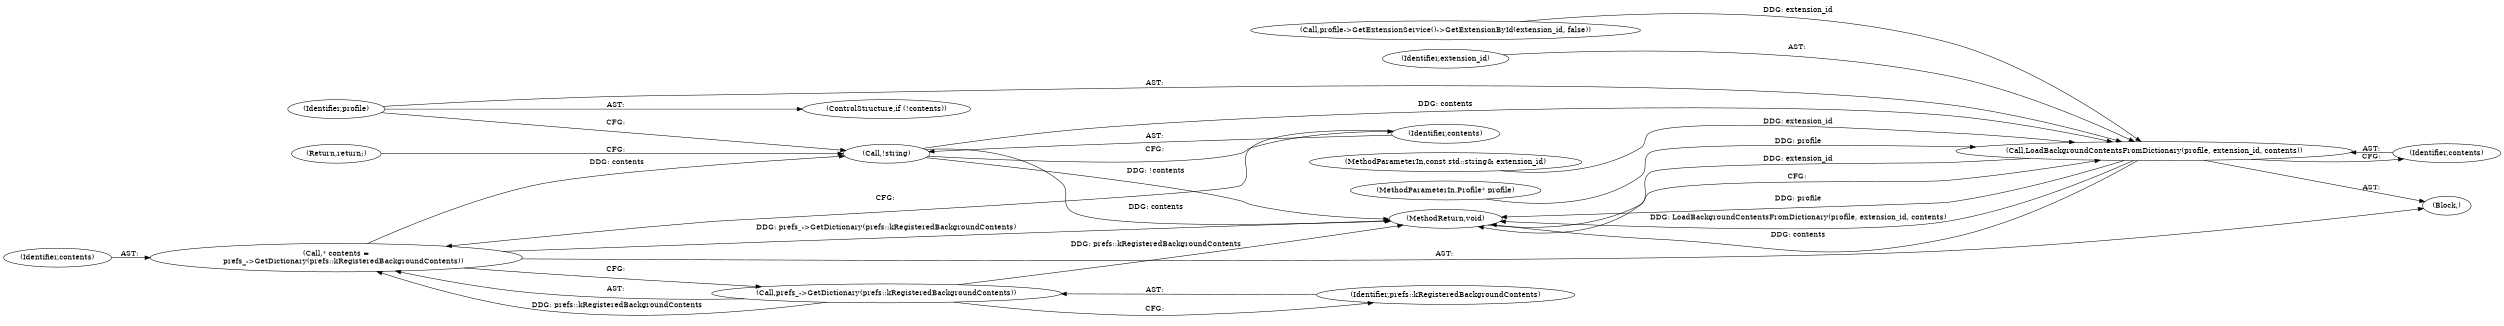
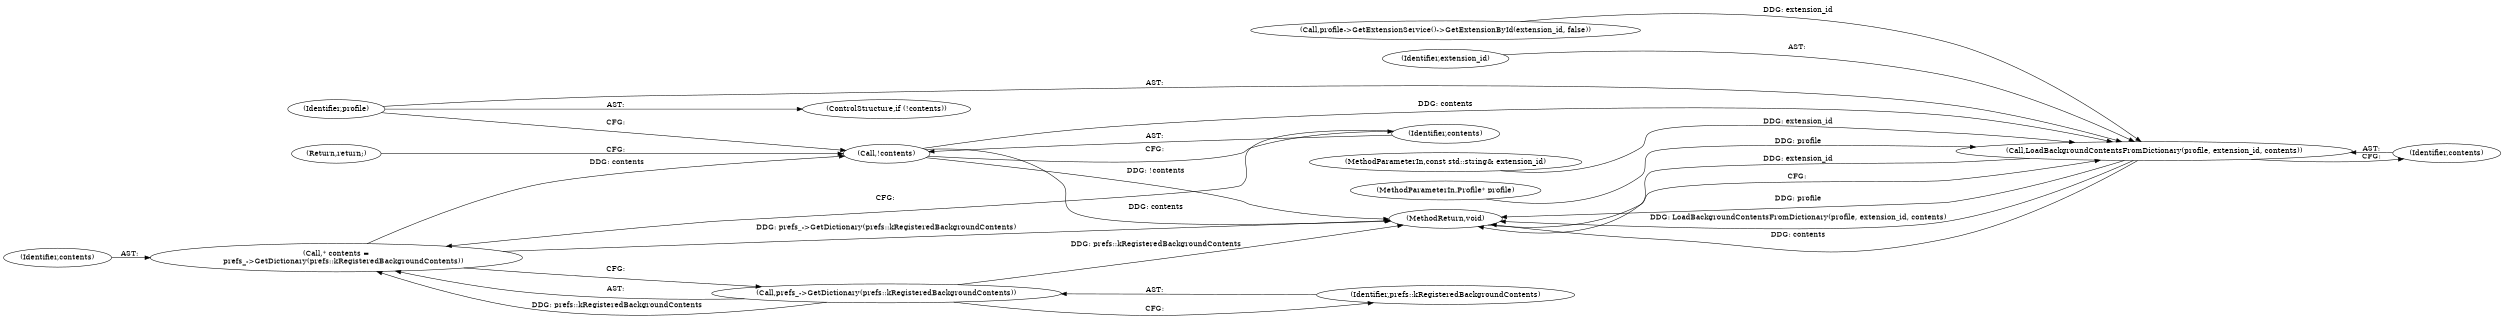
(887, 154) -> (887, 154)
(2447, 206) -> none
